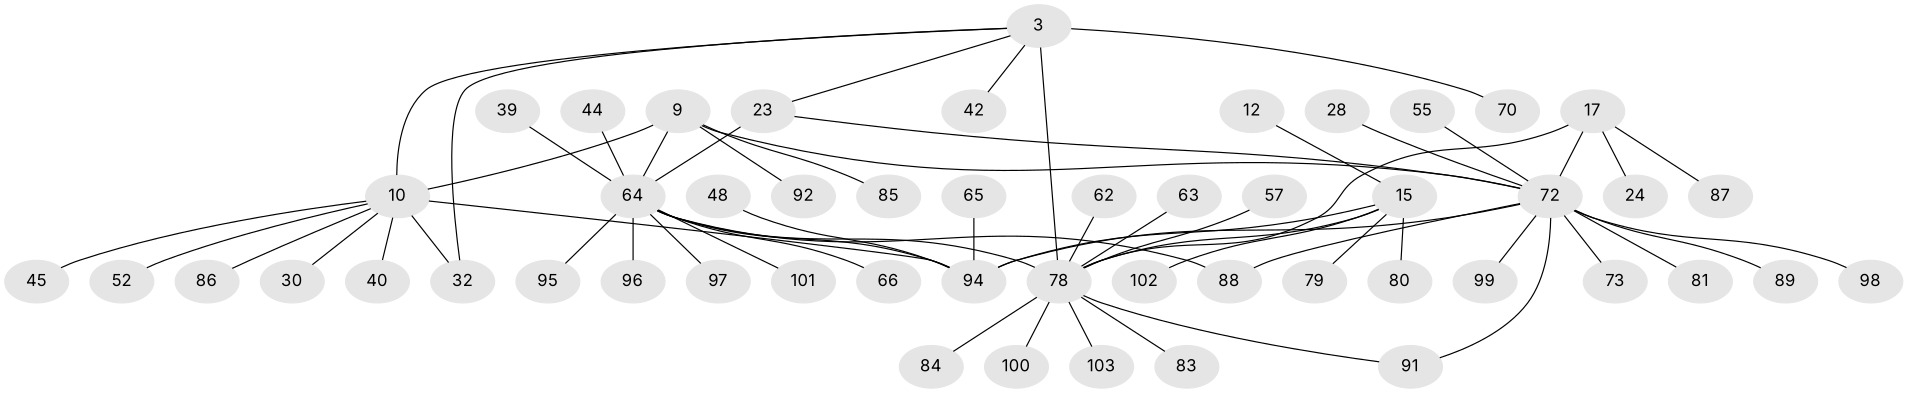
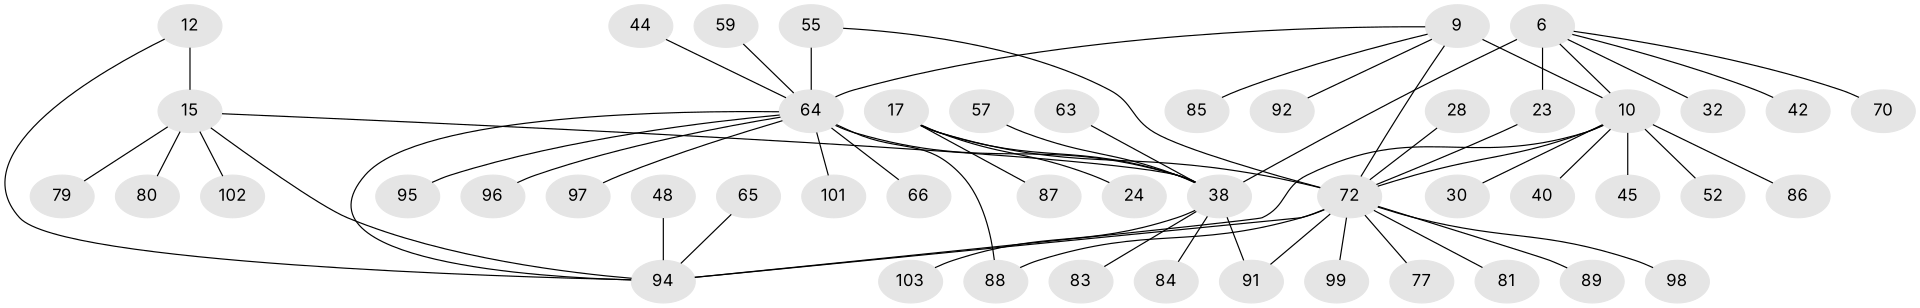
(1039, 26) -> (1543, 26)
(508, 111) -> (726, 26)
(698, 154) -> (811, 69)
(1104, 196) -> none
(430, 239) -> (1491, 158)
none -> (193, 256)
(1059, 282) -> (1220, 196)
(1615, 282) -> (1422, 282)
(1016, 367) -> none
